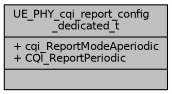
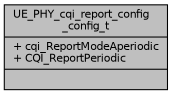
(86, 26) -> (86, 26)
